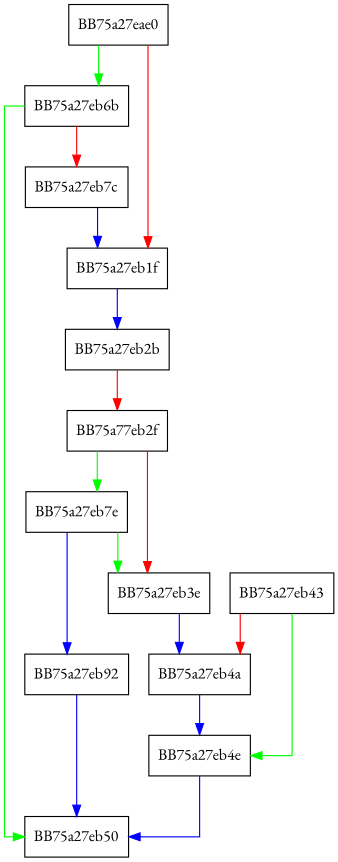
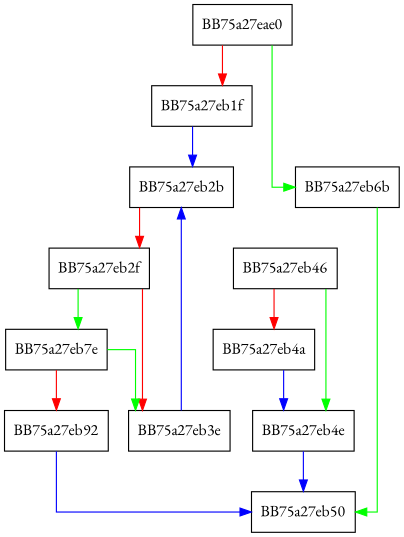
(77, 187) -> none
(117, 431) -> (99, 268)
(67, 588) -> (56, 384)
(282, 593) -> (285, 268)
(179, 628) -> (181, 315)
